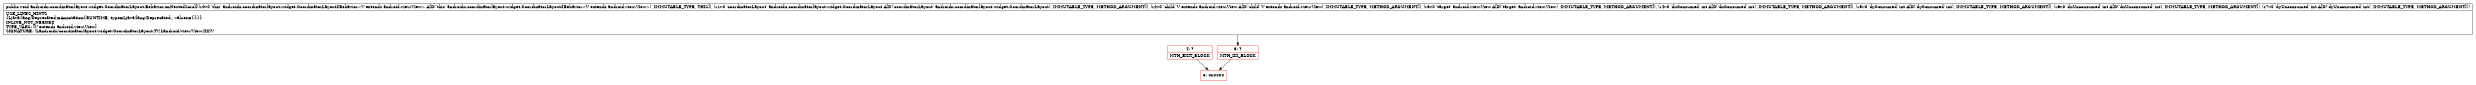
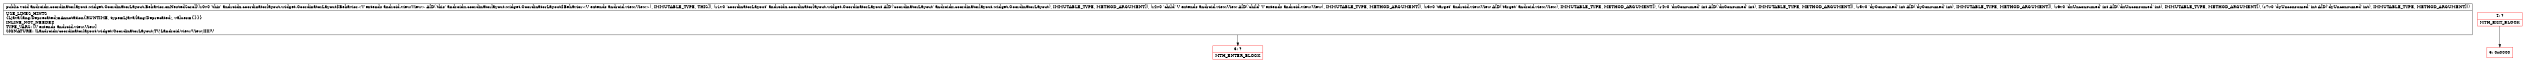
(1238, 56) -> (1238, 56)
(1226, 64) -> none
